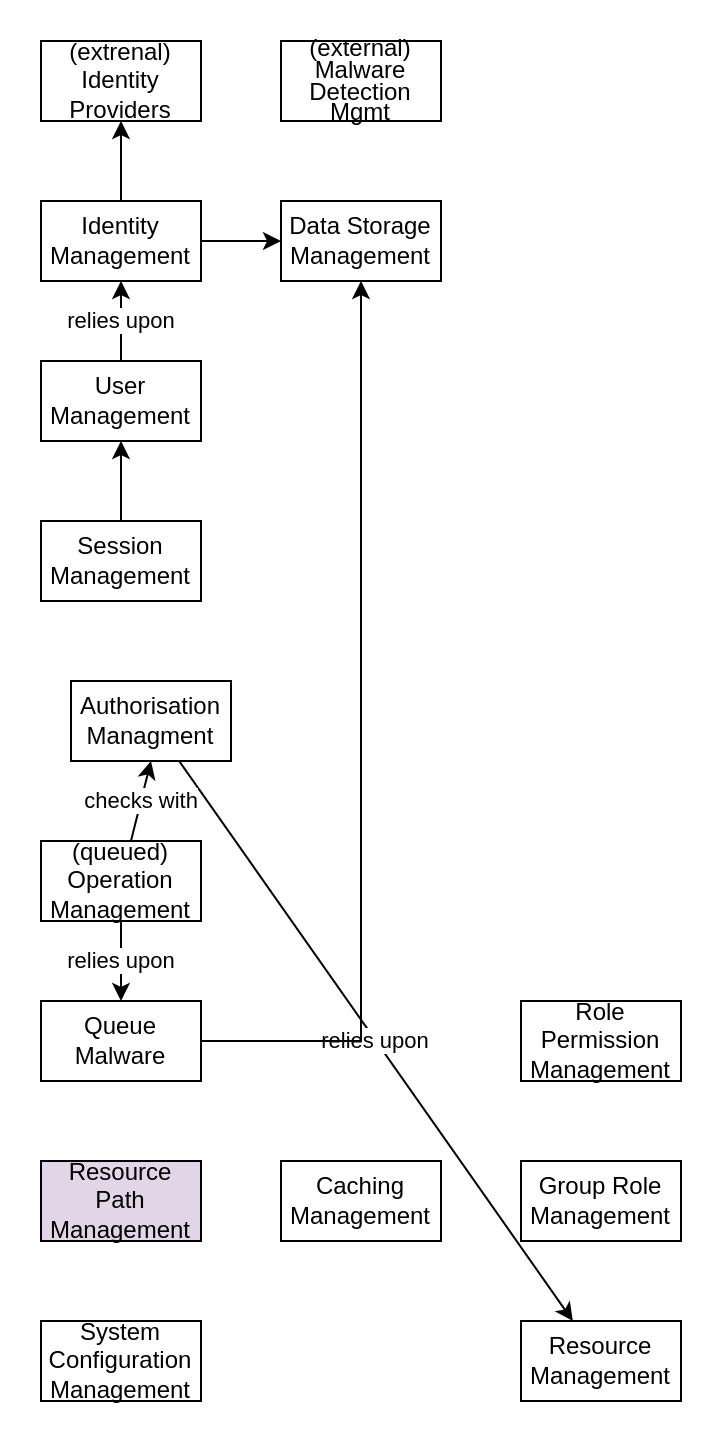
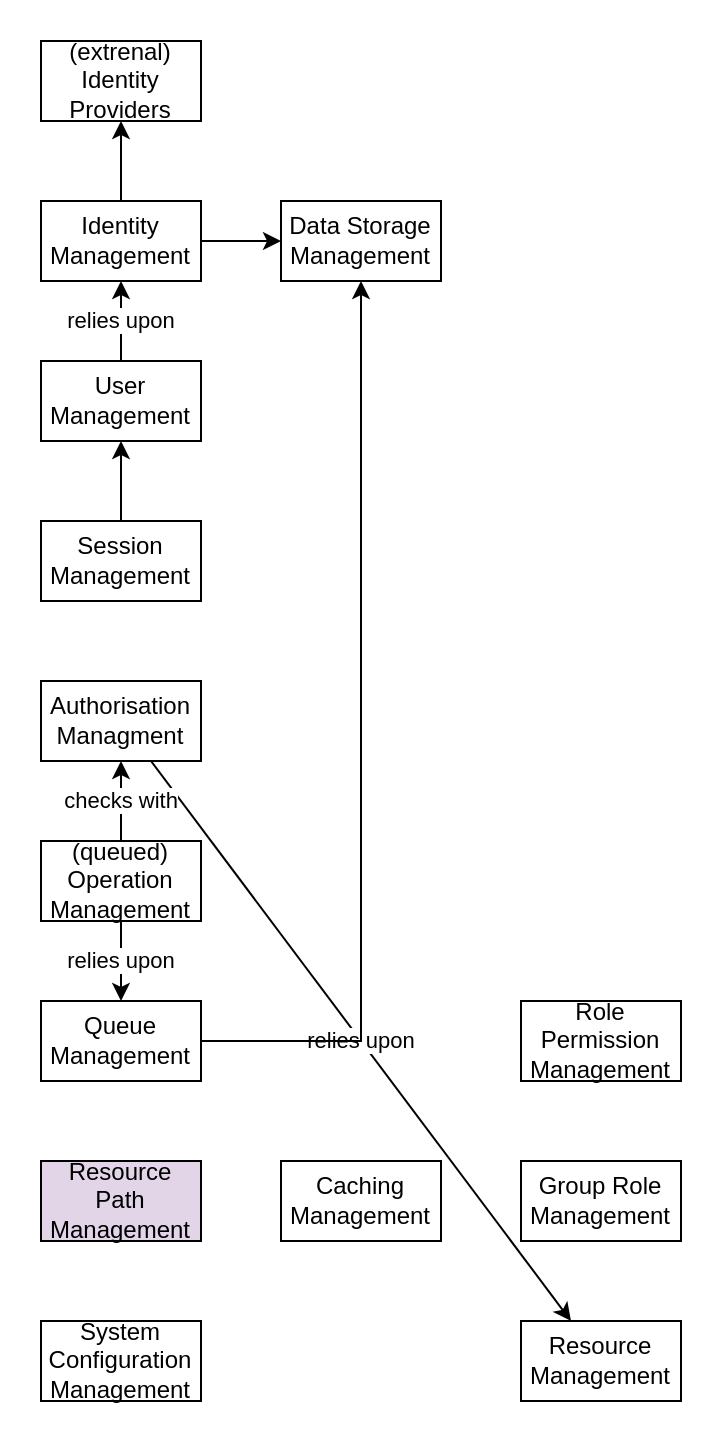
(361, 81) -> none
(151, 721) -> (121, 721)
(121, 1041) -> (121, 1041)
